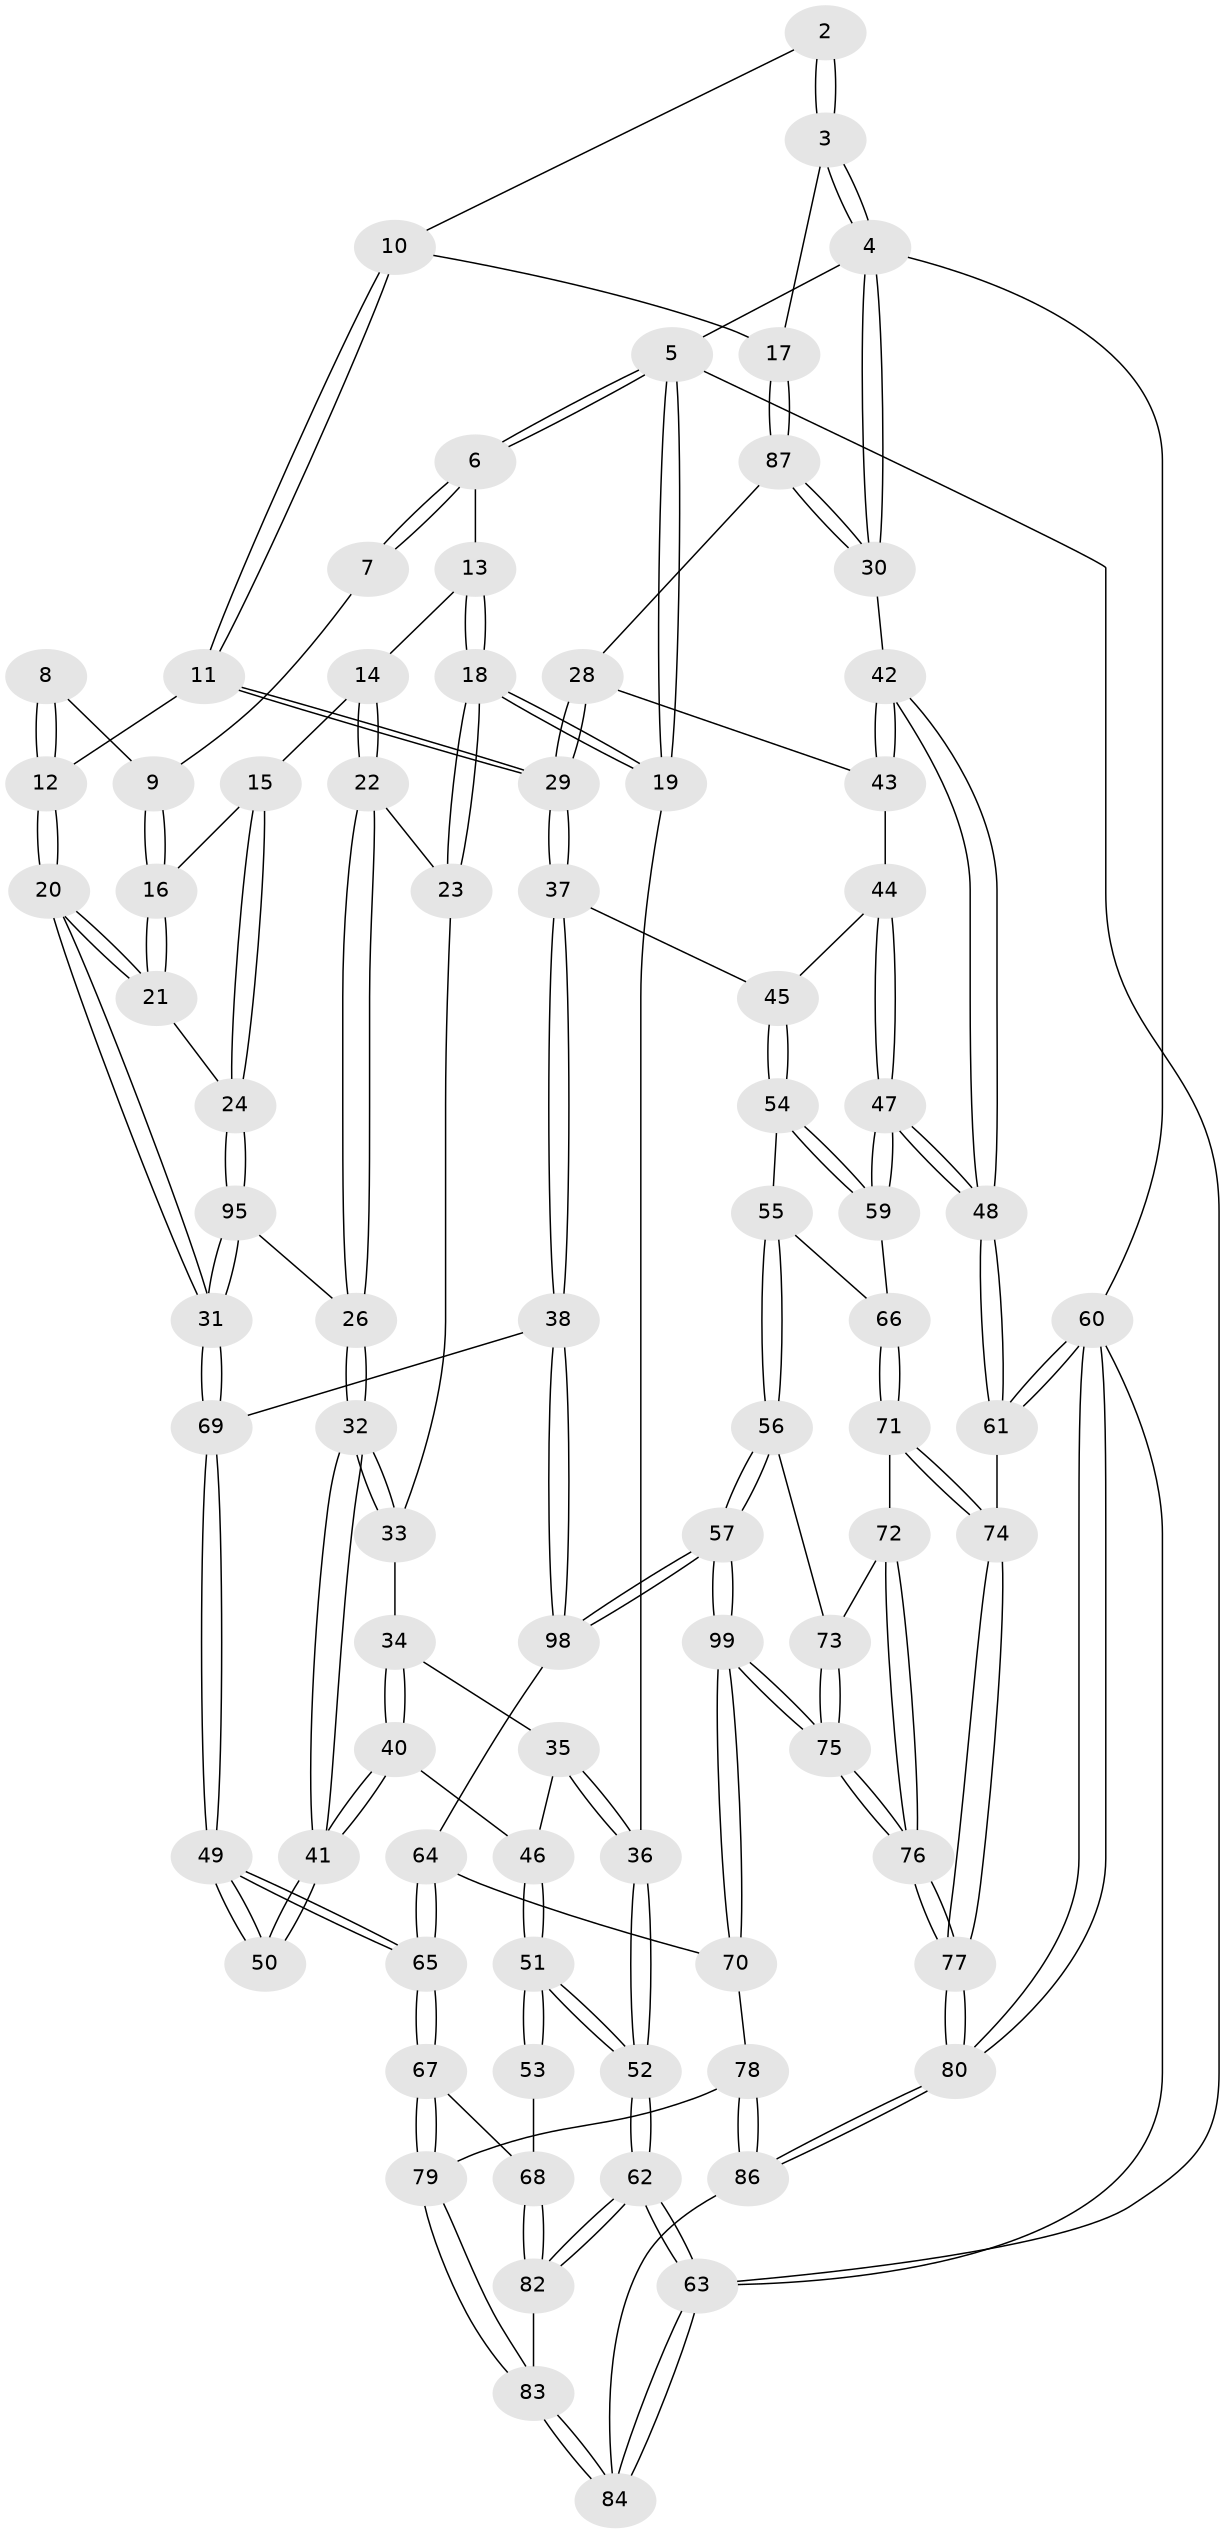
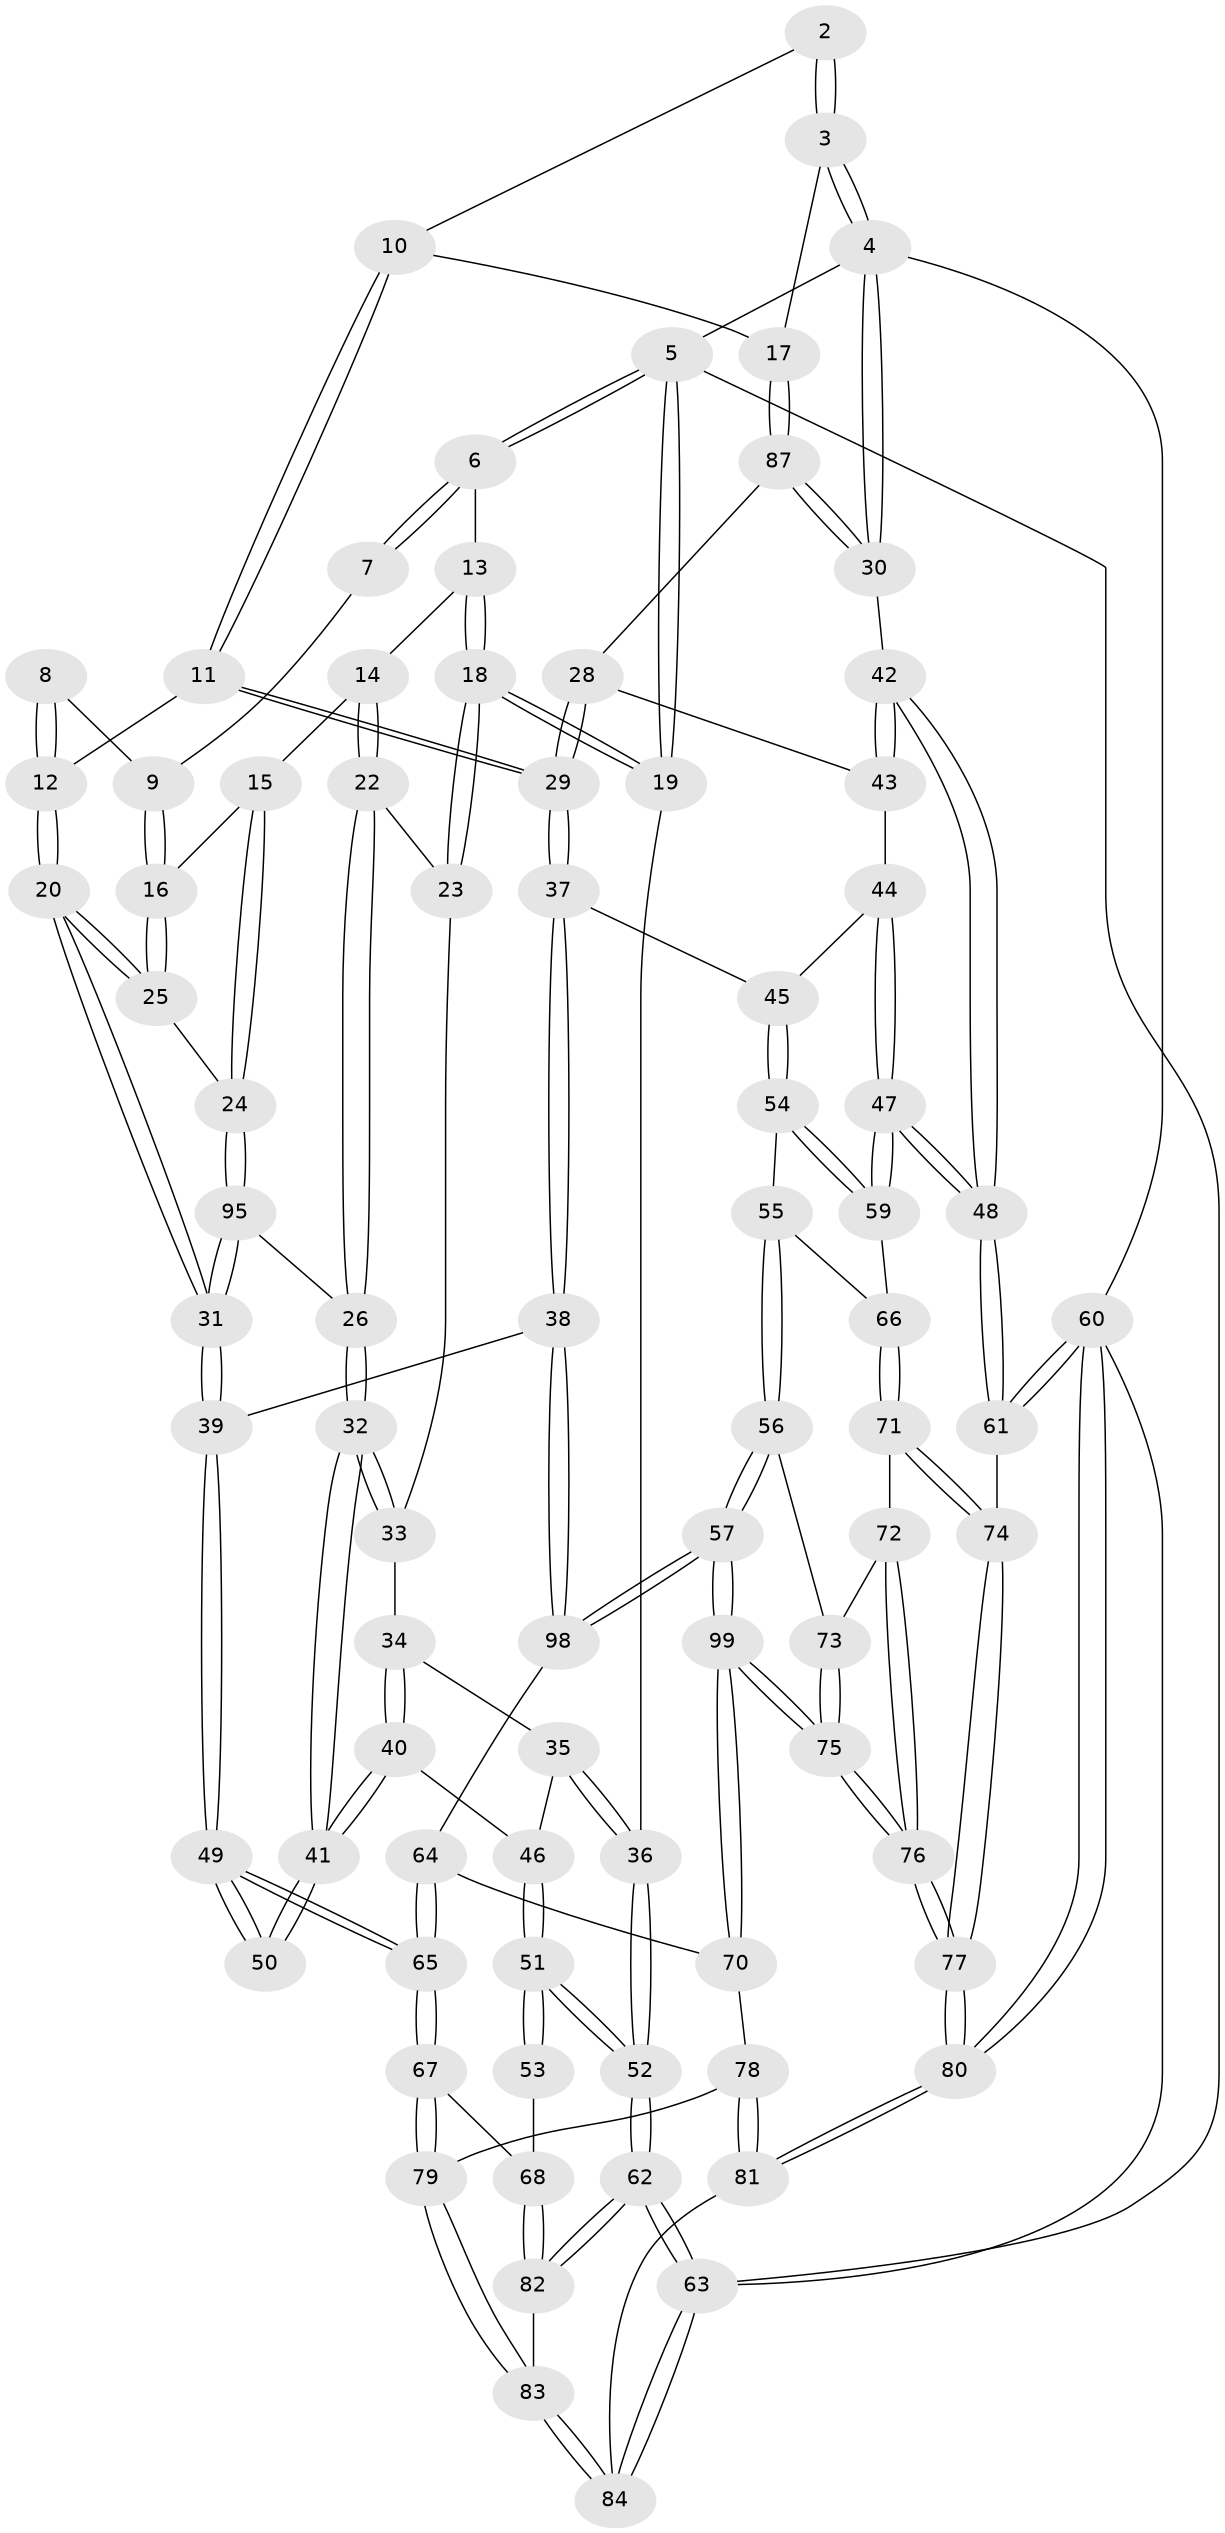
(156, 998) -> (156, 998)
(212, 1428) -> (212, 1428)
(748, 2179) -> (748, 2179)
